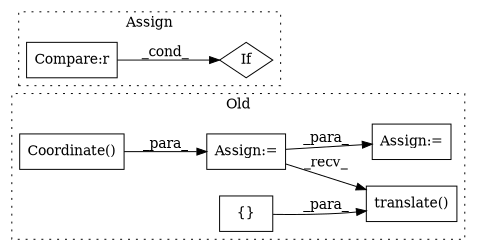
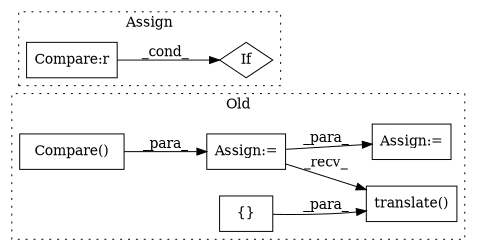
(72, 152) -> (72, 152)
